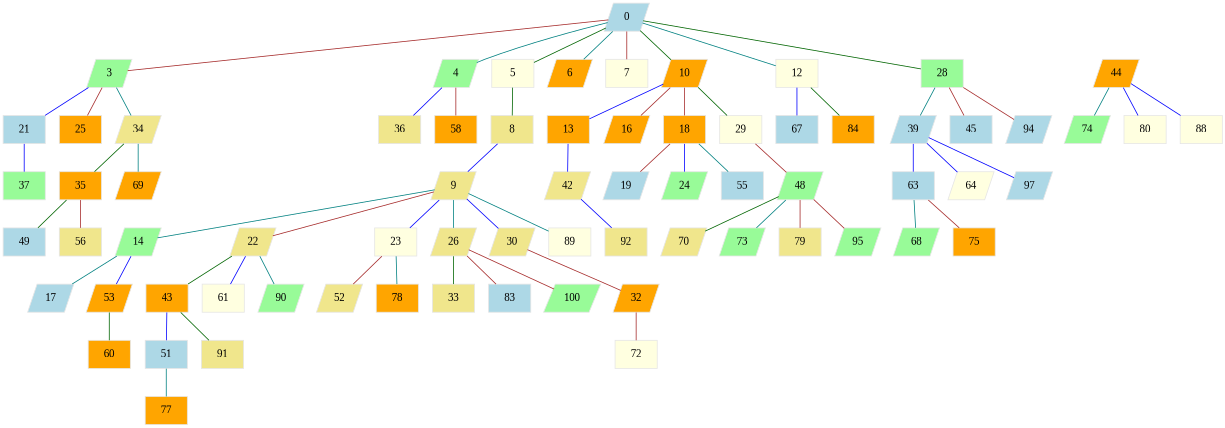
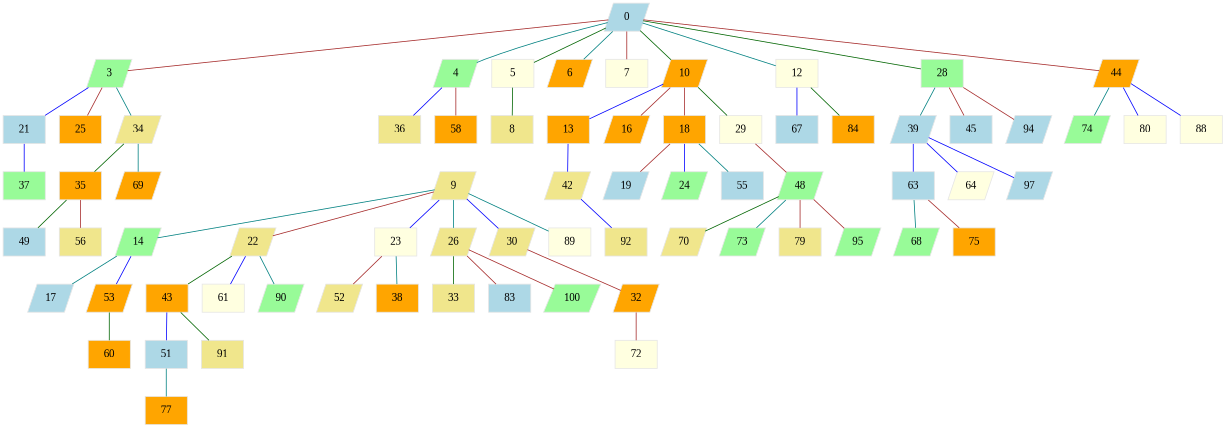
none -> (871, 45)
(483, 158) -> none
(397, 298) -> (397, 298)
